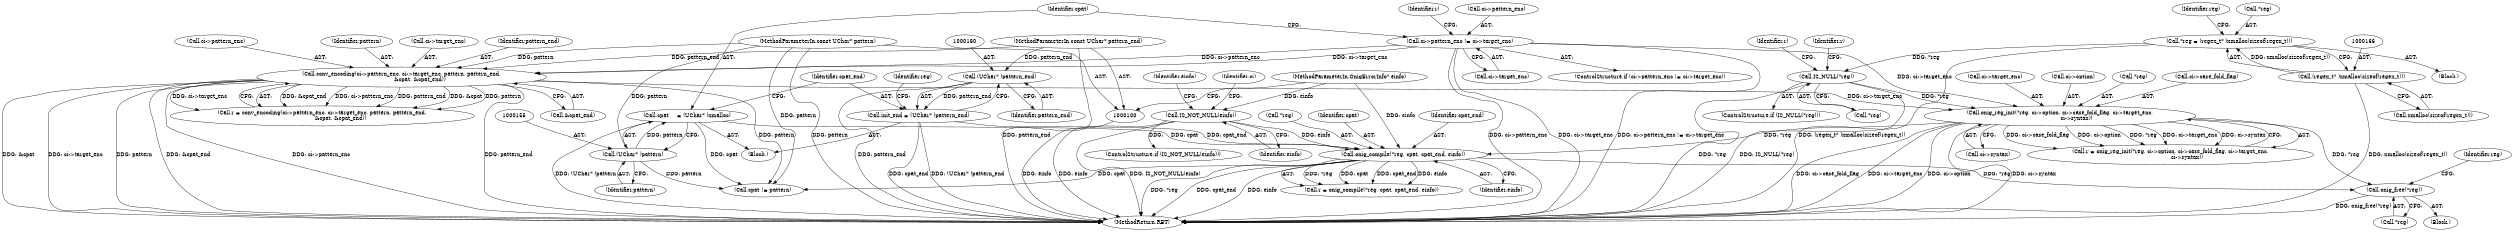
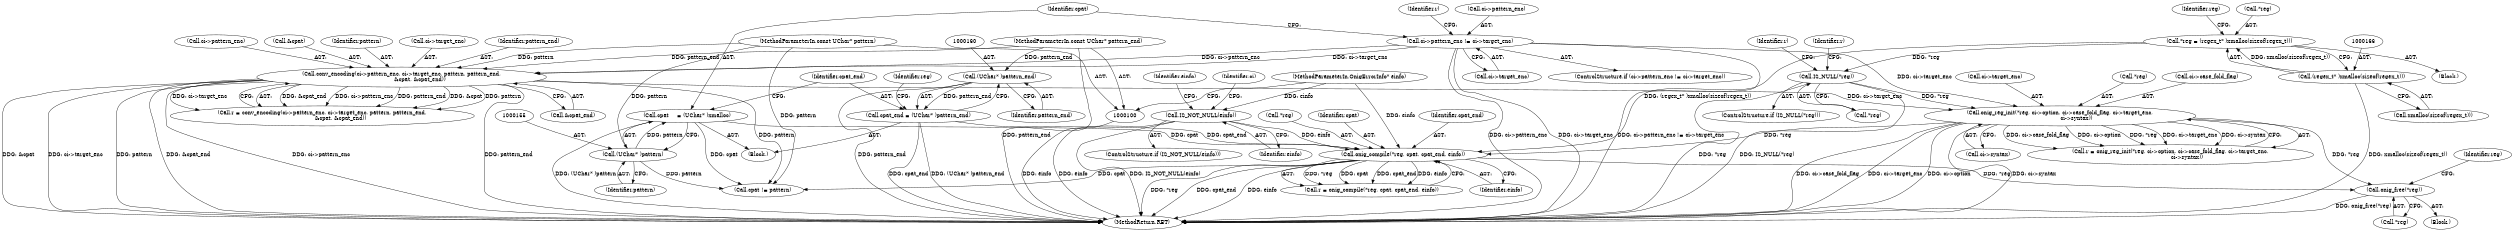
none -> (289, 42)
(2073, 77) -> none
(919, 116) -> (919, 116)
(1157, 135) -> (1157, 135)
none -> (1449, 177)
(884, 204) -> none
(1710, 204) -> (1796, 62)
